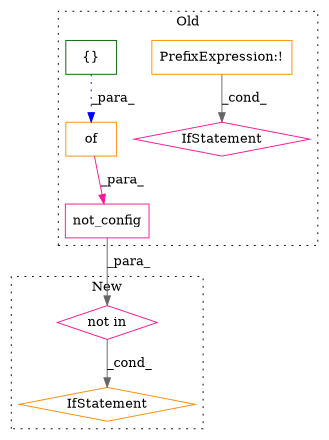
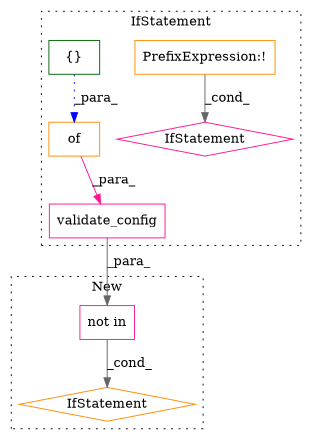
(188, 22) -> (171, 22)
(107, 221) -> (107, 221)
(107, 323) -> (107, 323)
